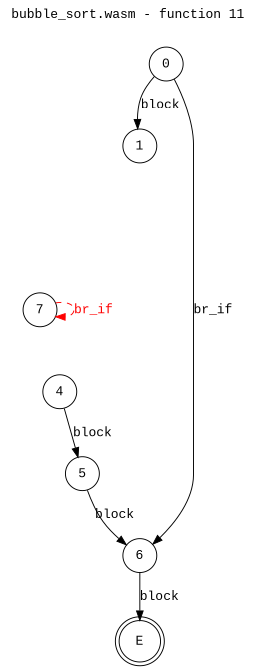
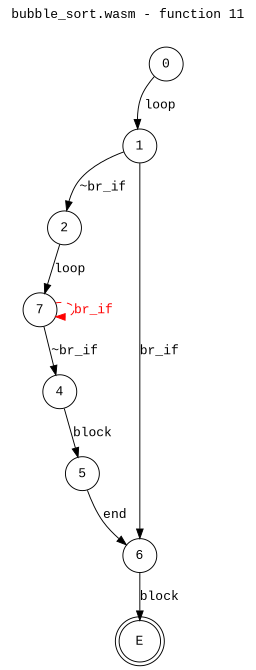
(161, 105) -> (161, 105)
none -> (65, 228)
(194, 312) -> (140, 346)
none -> (49, 346)
(115, 515) -> (115, 515)
